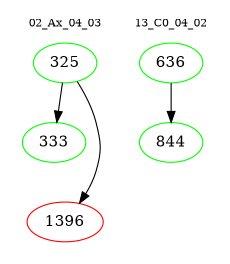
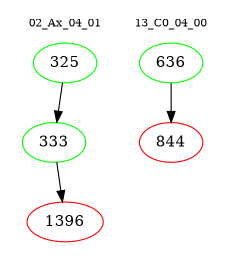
(65, 24) -> (65, 24)
(171, 24) -> (171, 24)
(99, 137) -> (59, 176)
(171, 142) -> (171, 142)
